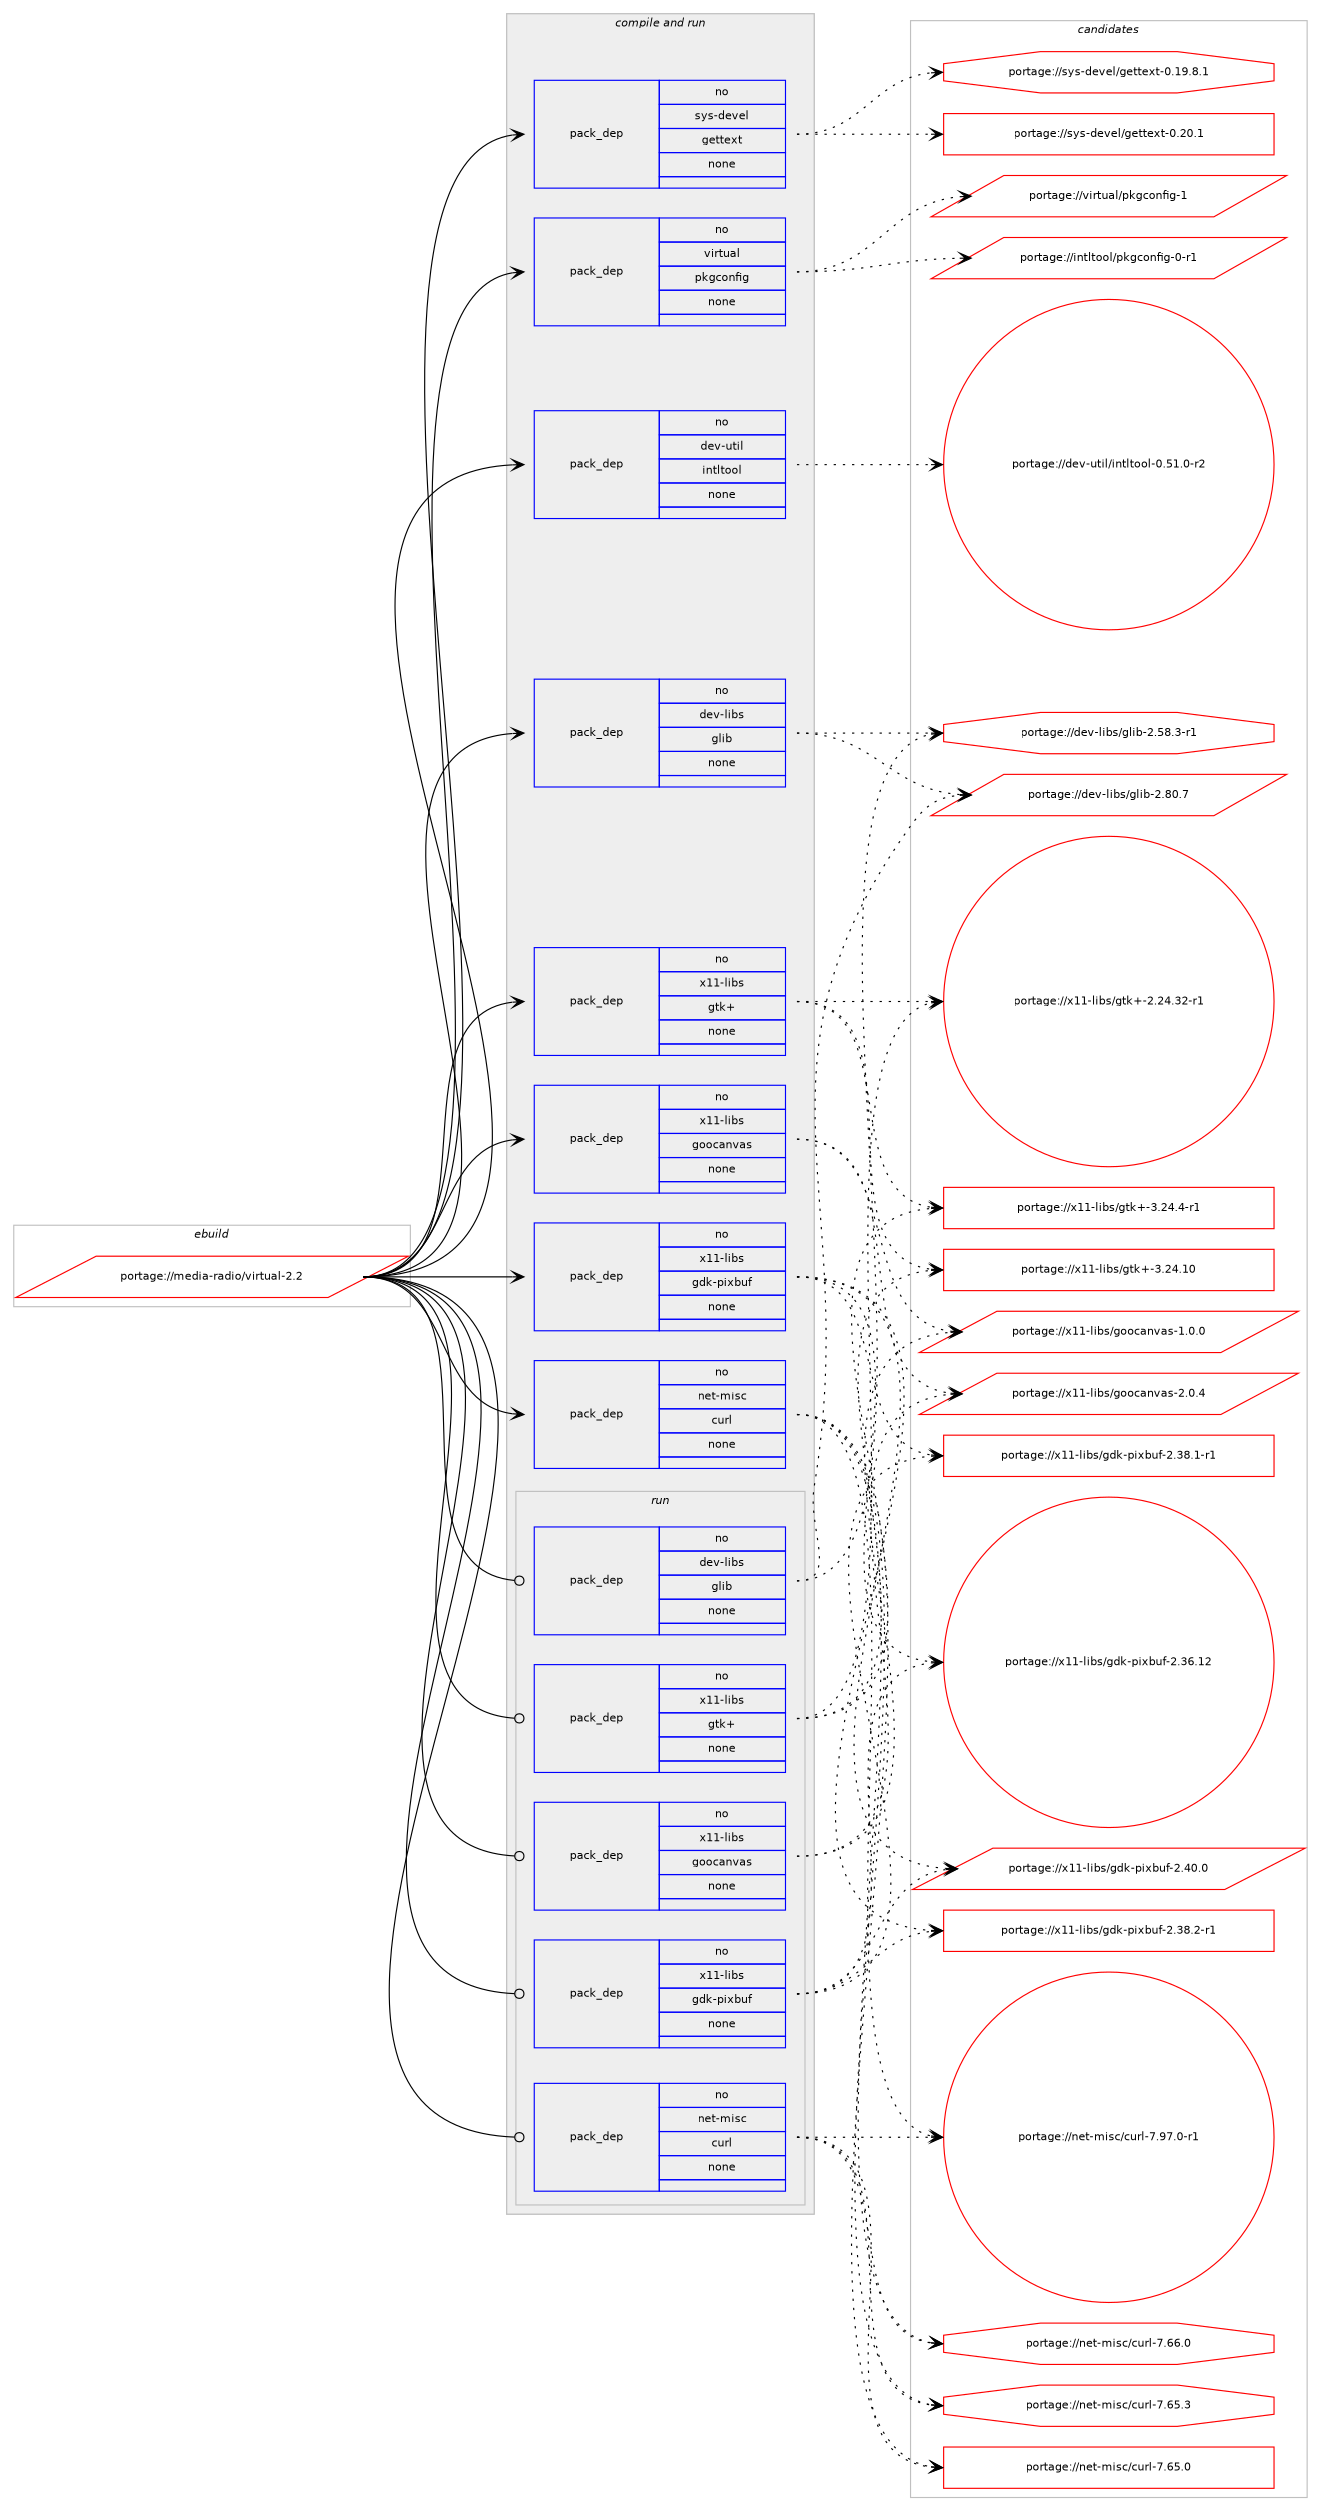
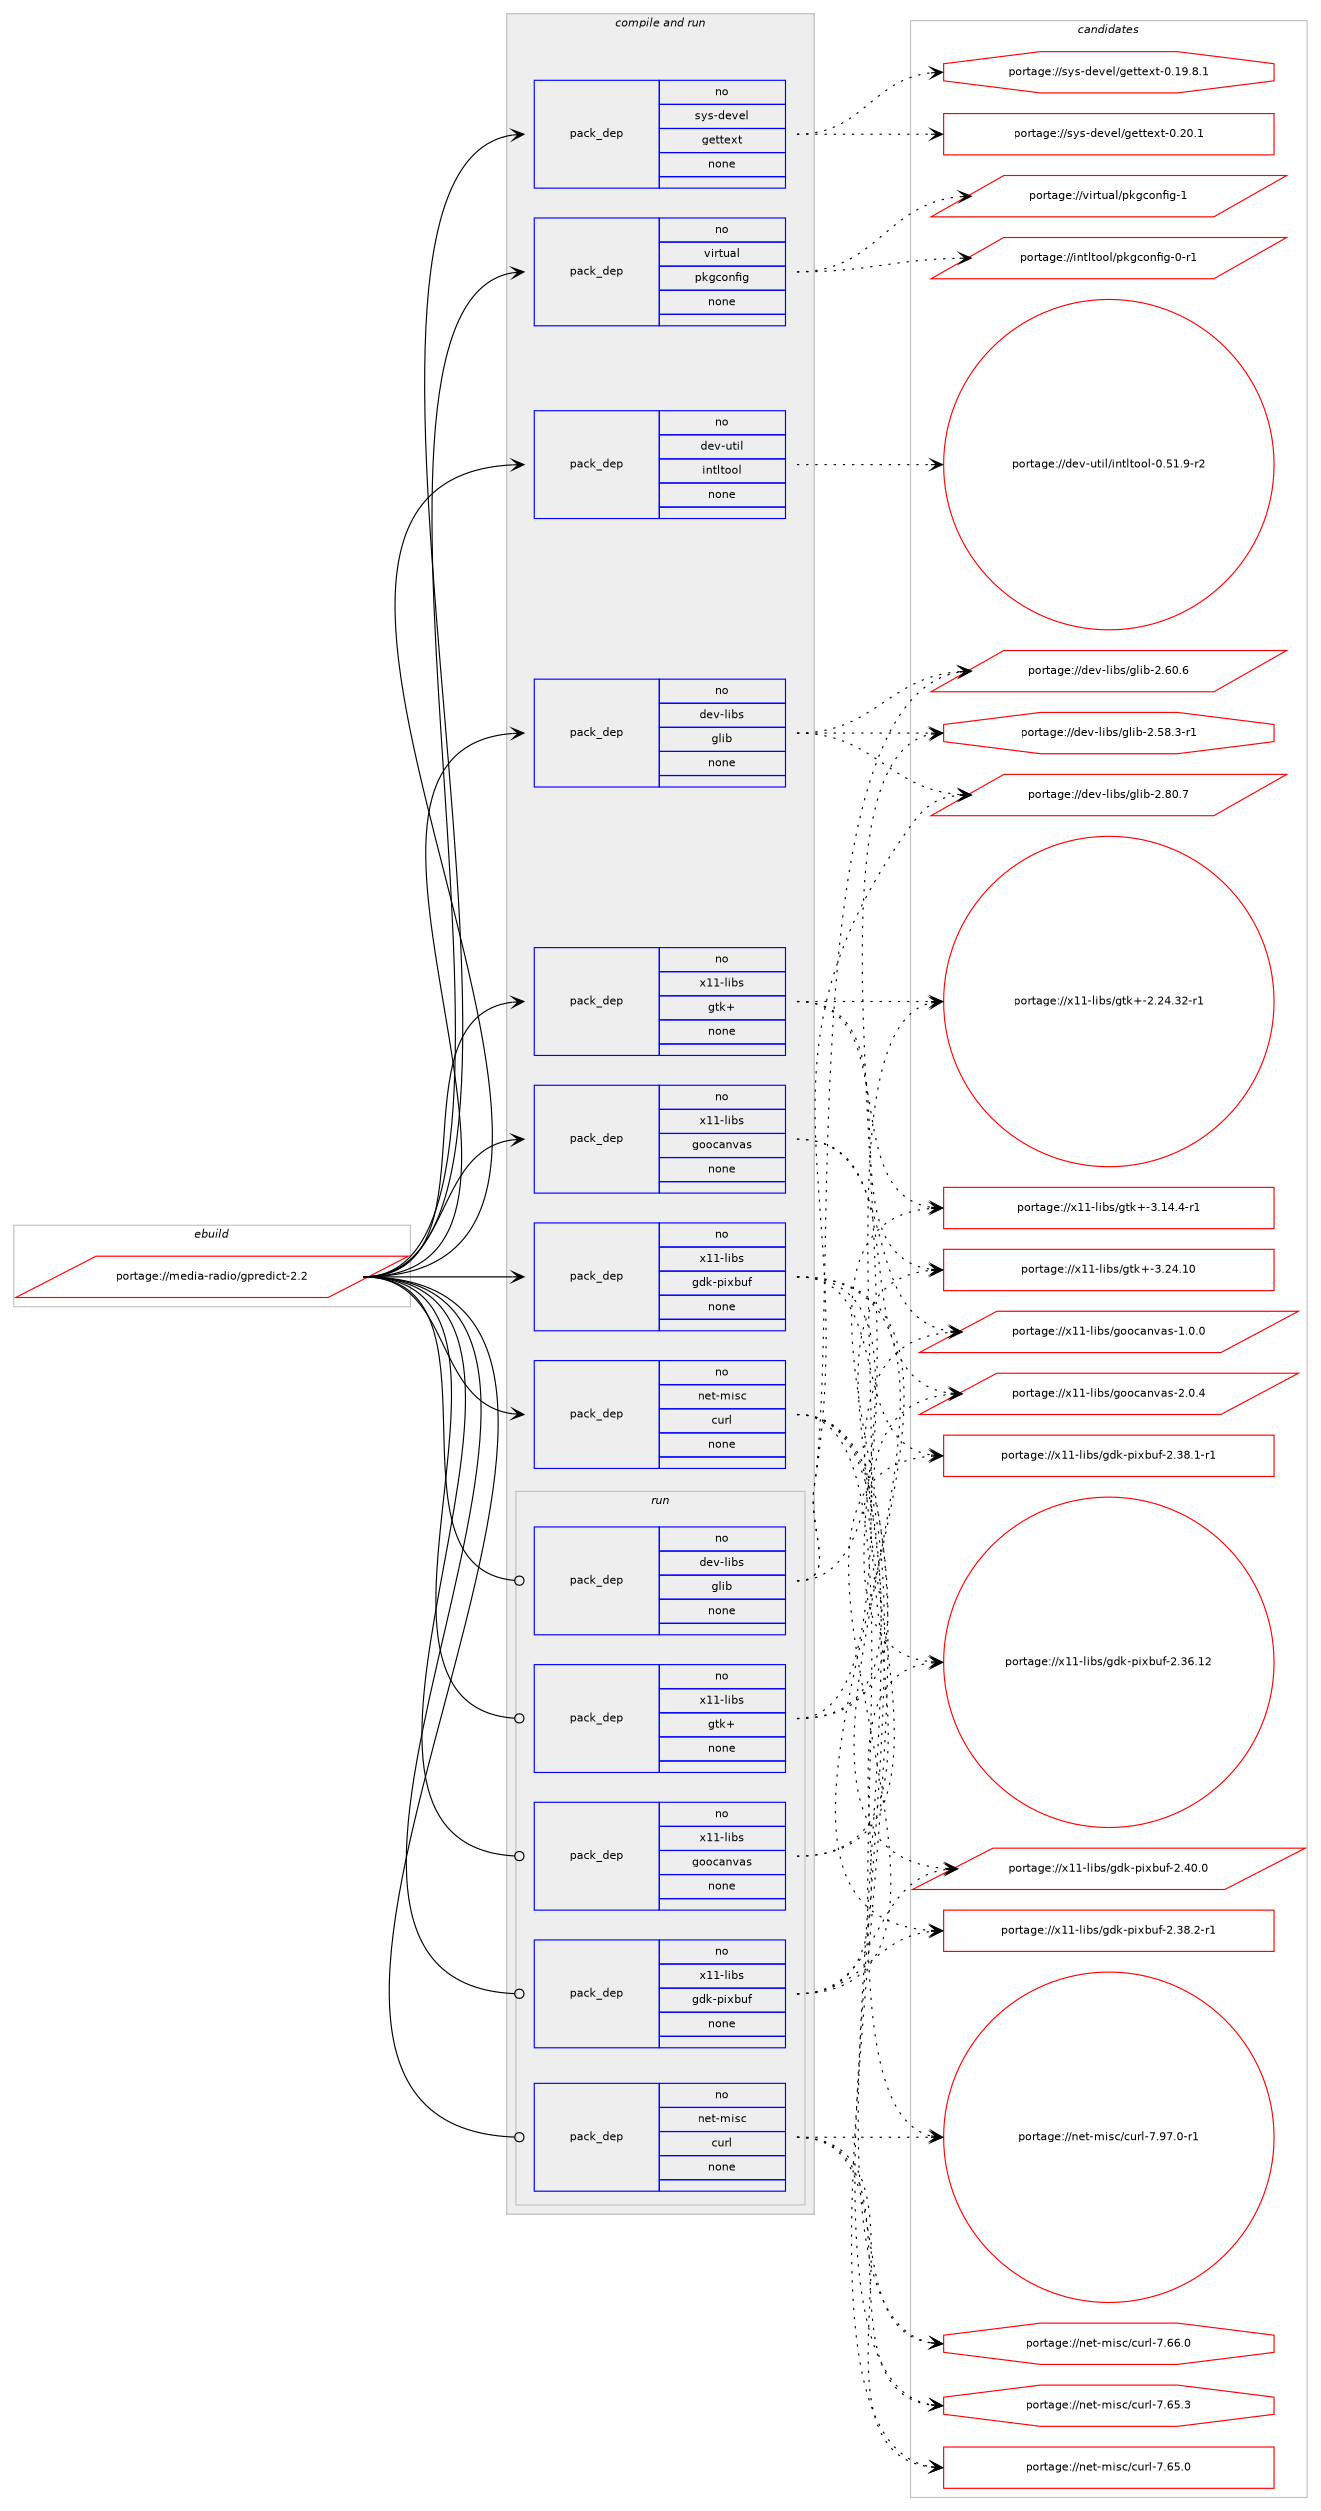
(1109, 465) -> (1109, 465)
none -> (1109, 671)
(1109, 1208) -> (1109, 1208)
(212, 1277) -> (212, 1277)
